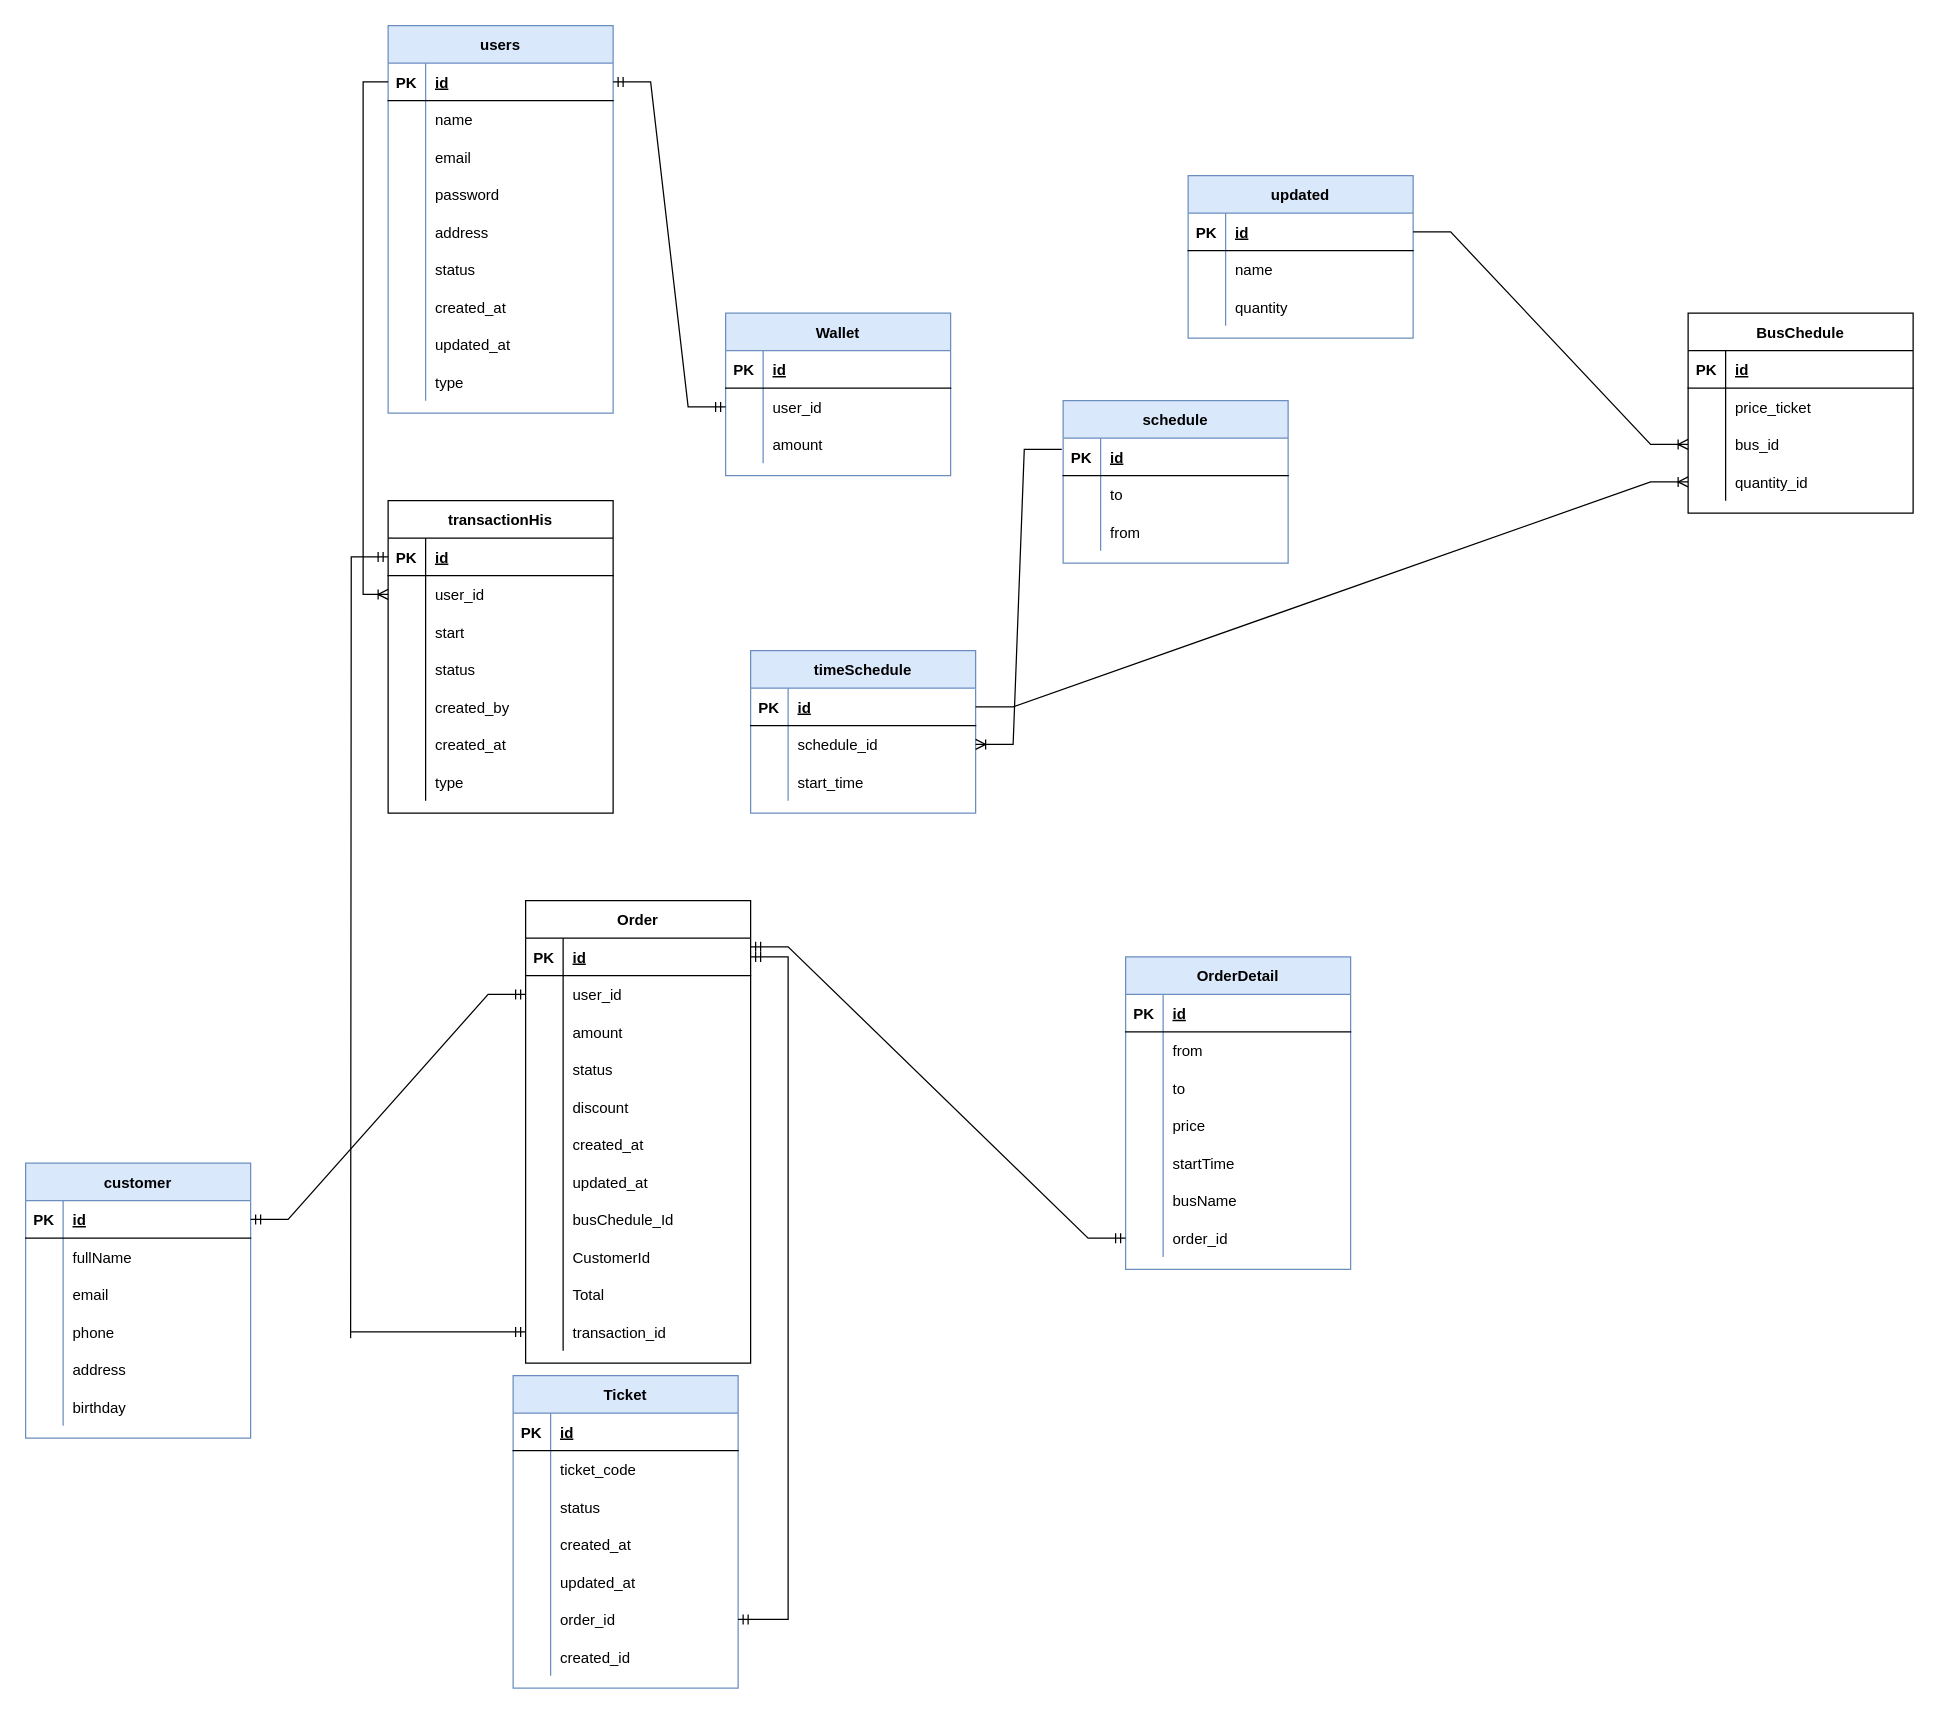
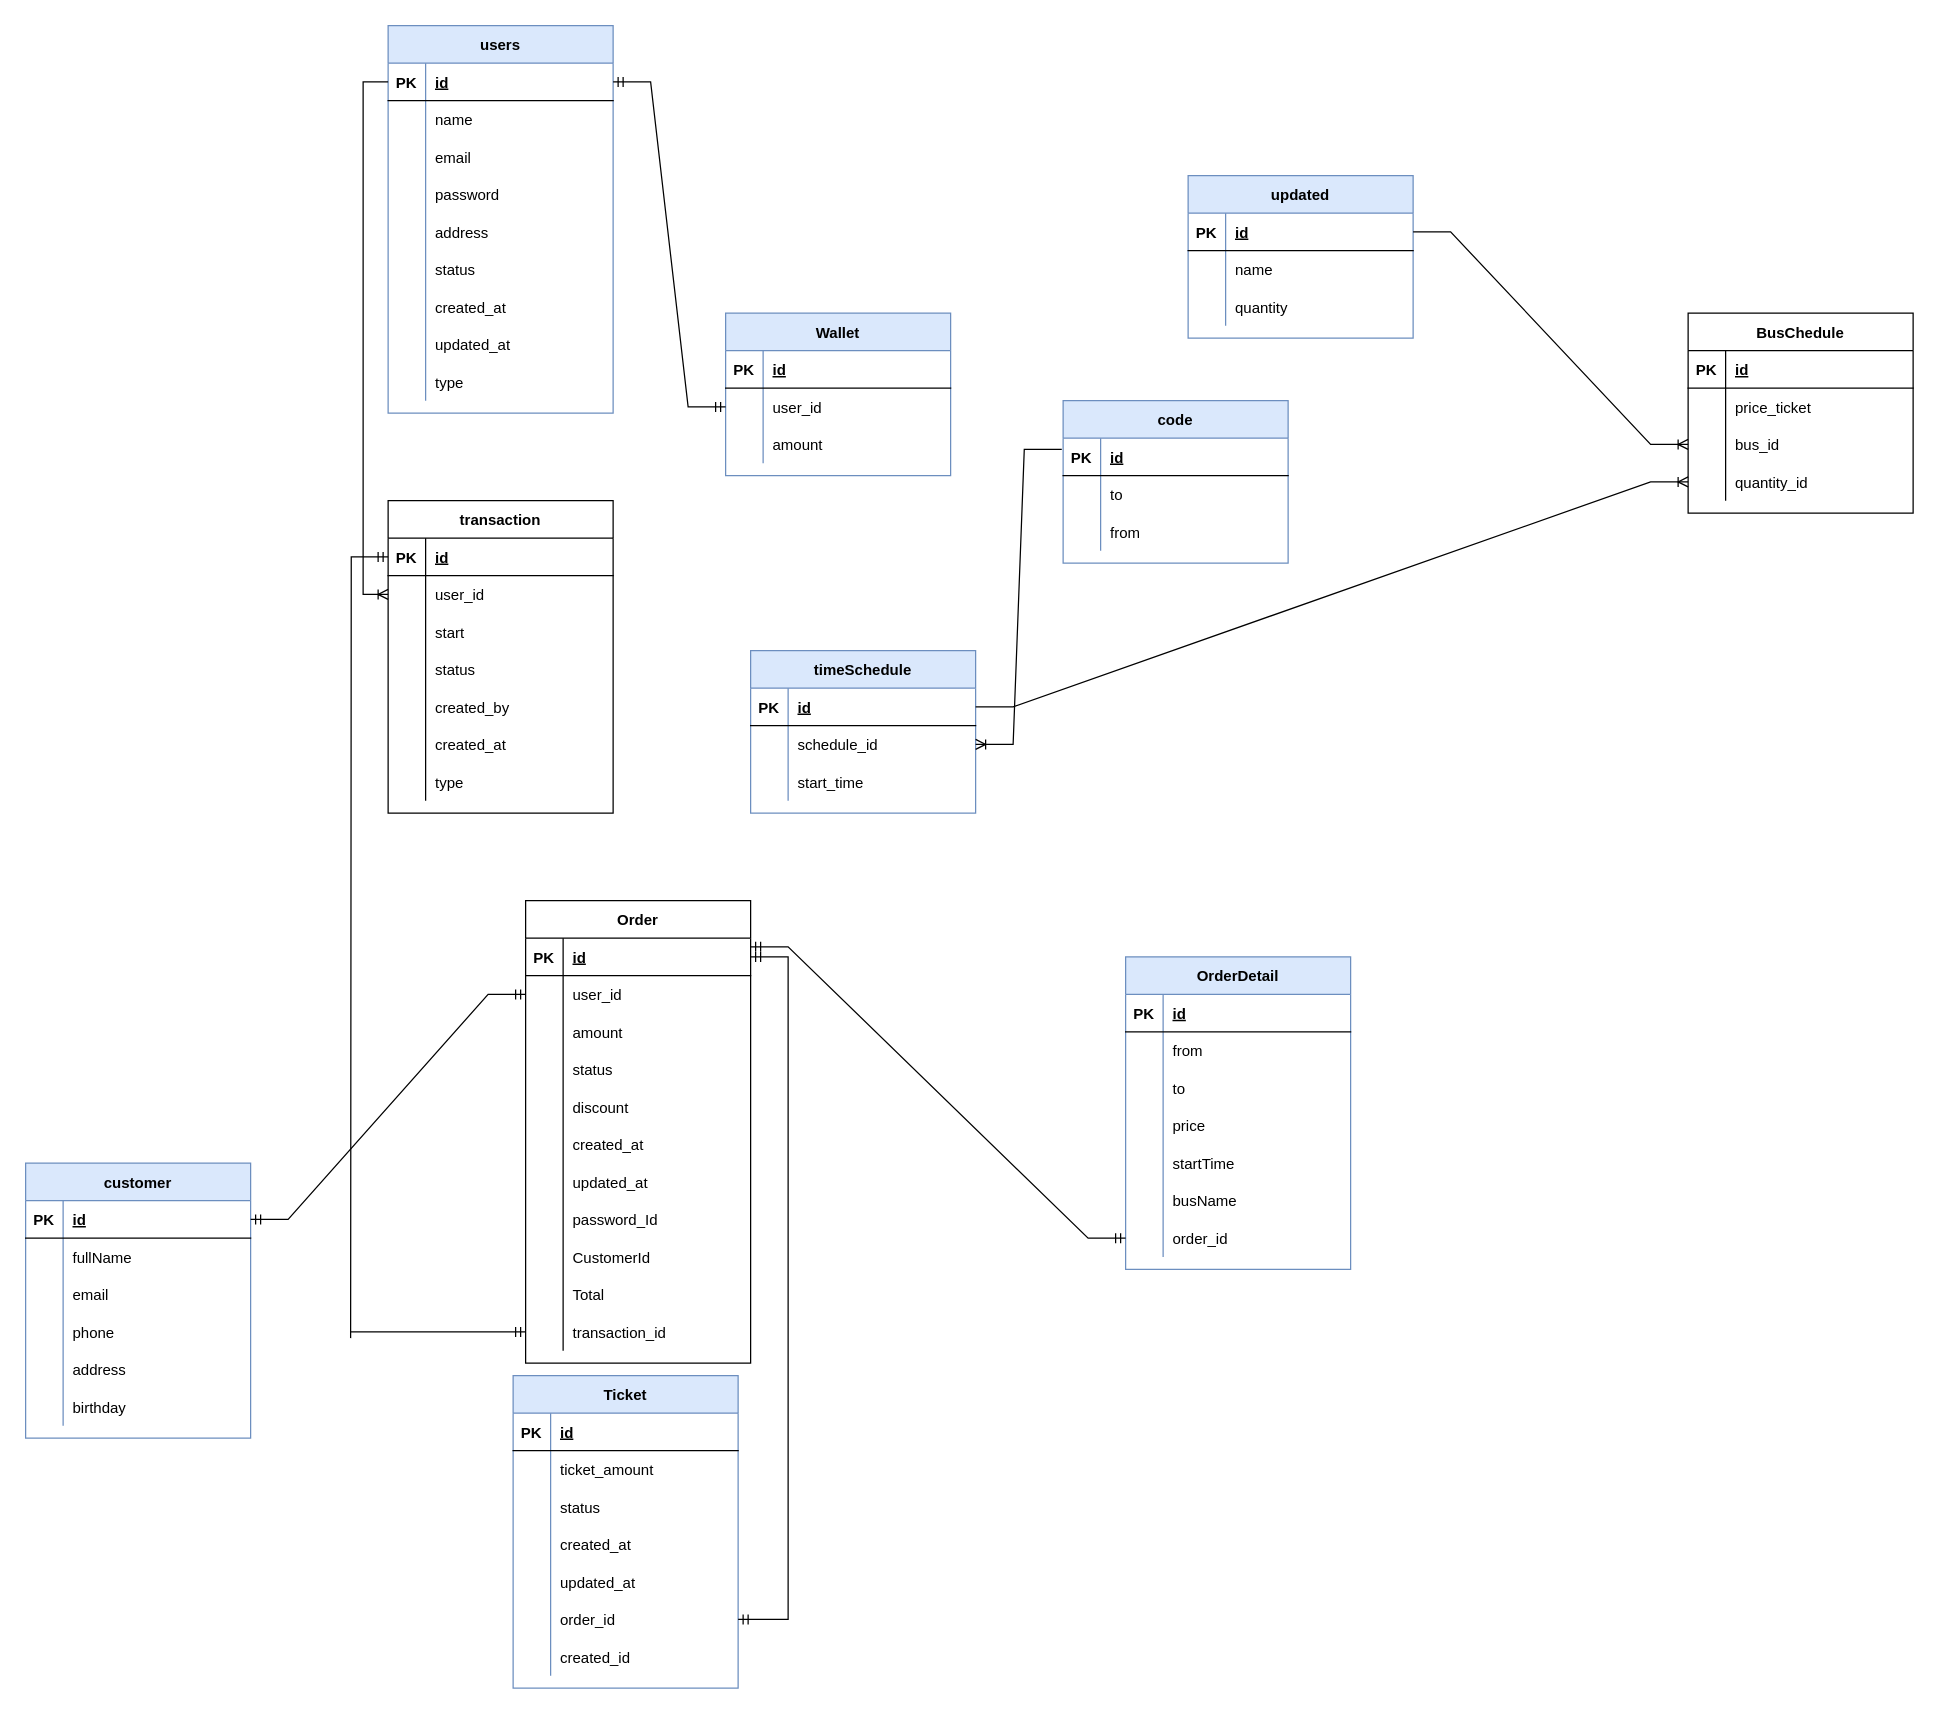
(1175, 420) -> (1175, 420)
(500, 520) -> (500, 520)
(625, 1220) -> (619, 1220)
(604, 1470) -> (613, 1470)
